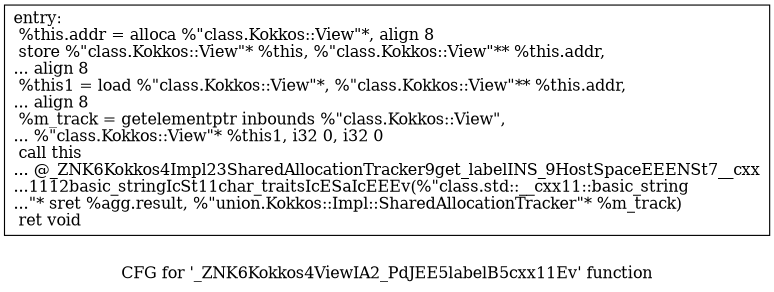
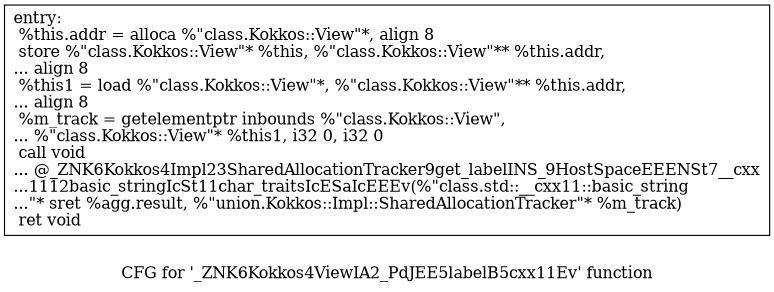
(48, 153) -> (49, 153)
